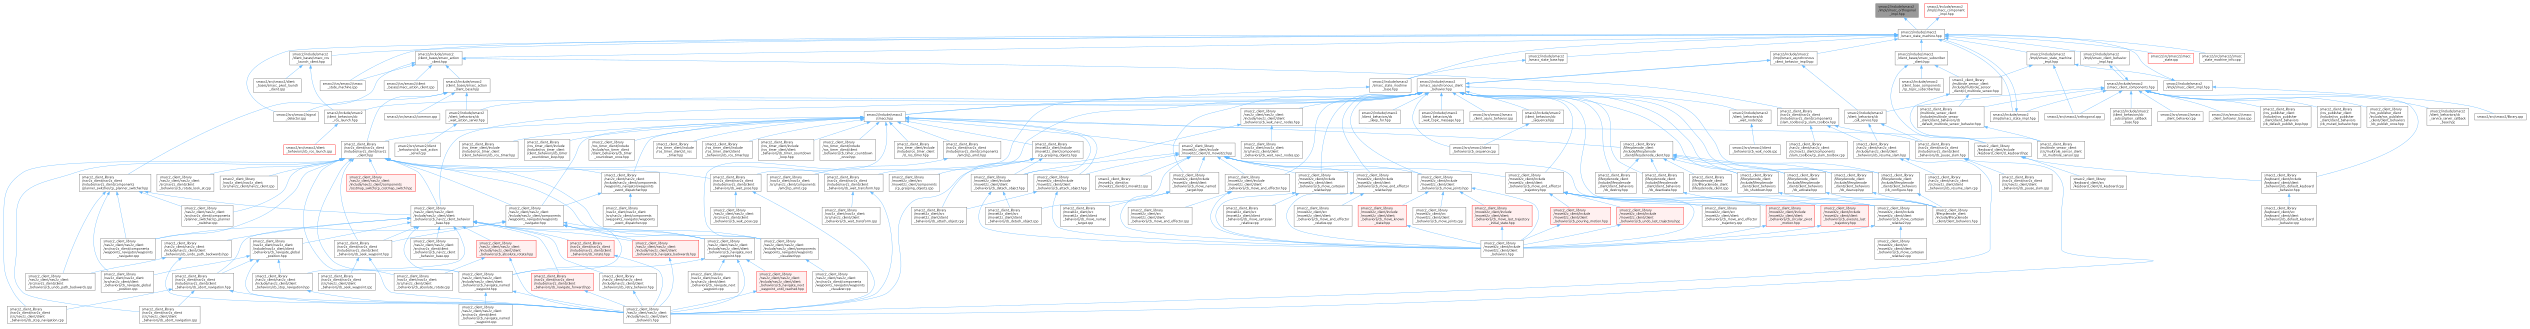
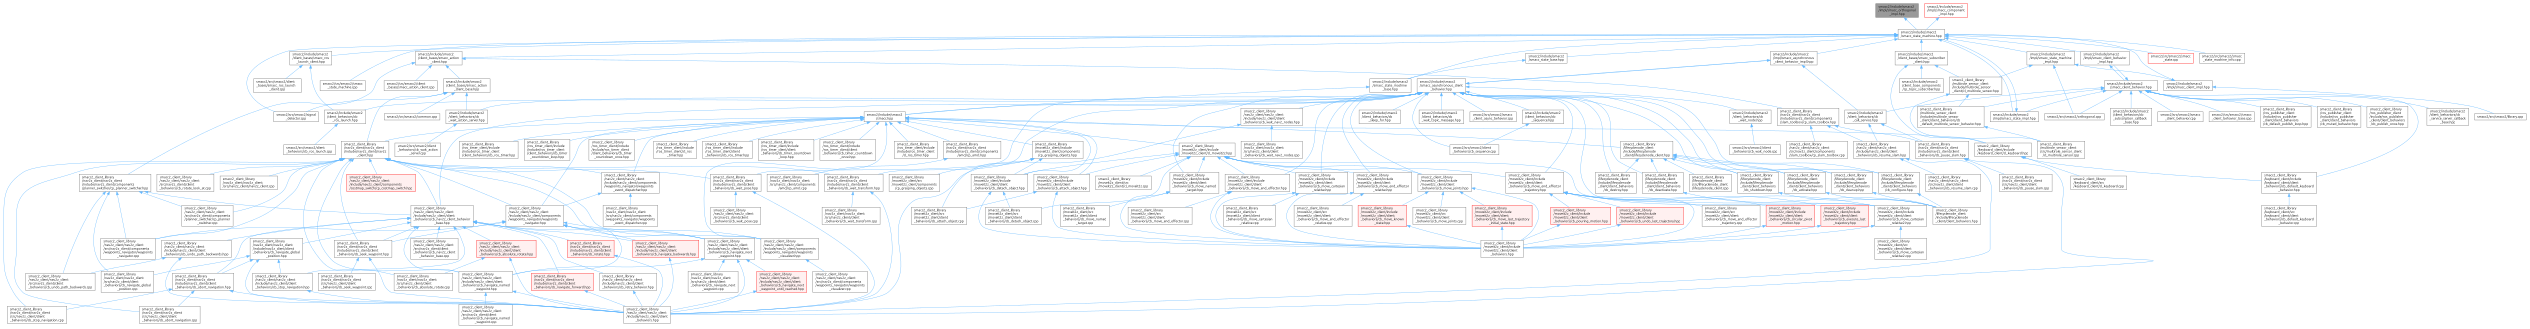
(382, 74) -> none
(277, 86) -> (277, 86)
(2131, 86) -> (2131, 86)
(309, 150) -> (309, 150)
